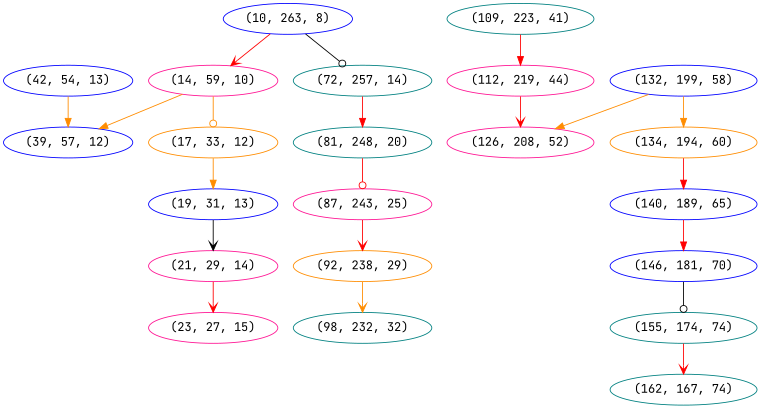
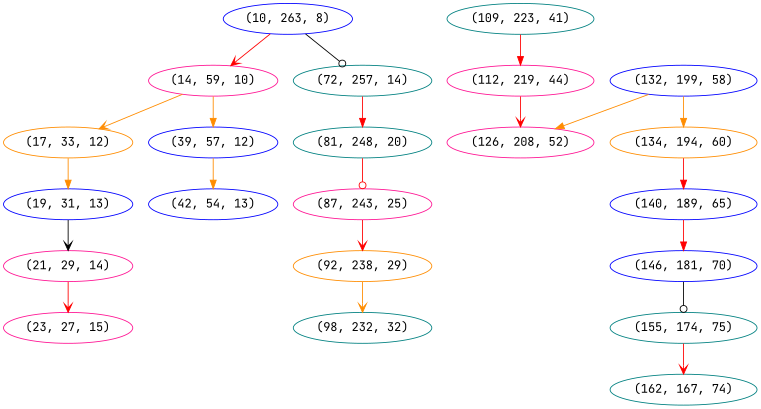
(68, 107) -> (213, 169)
(213, 108) -> (145, 110)
(684, 328) -> (684, 328)
